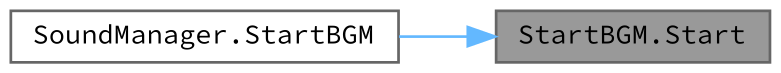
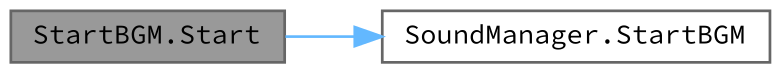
(433, 37) -> (320, 37)
